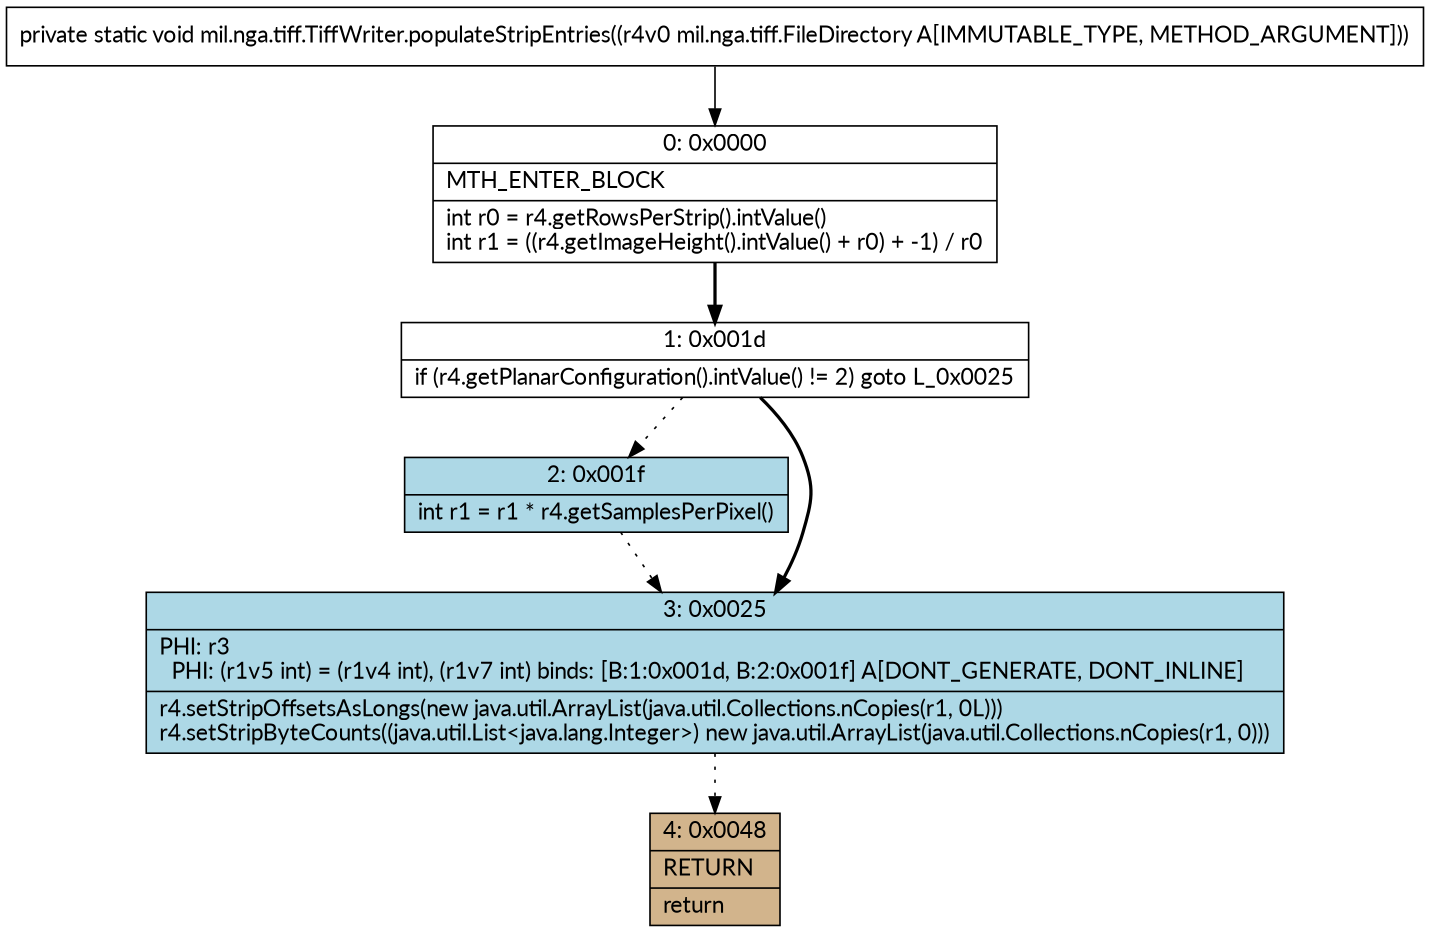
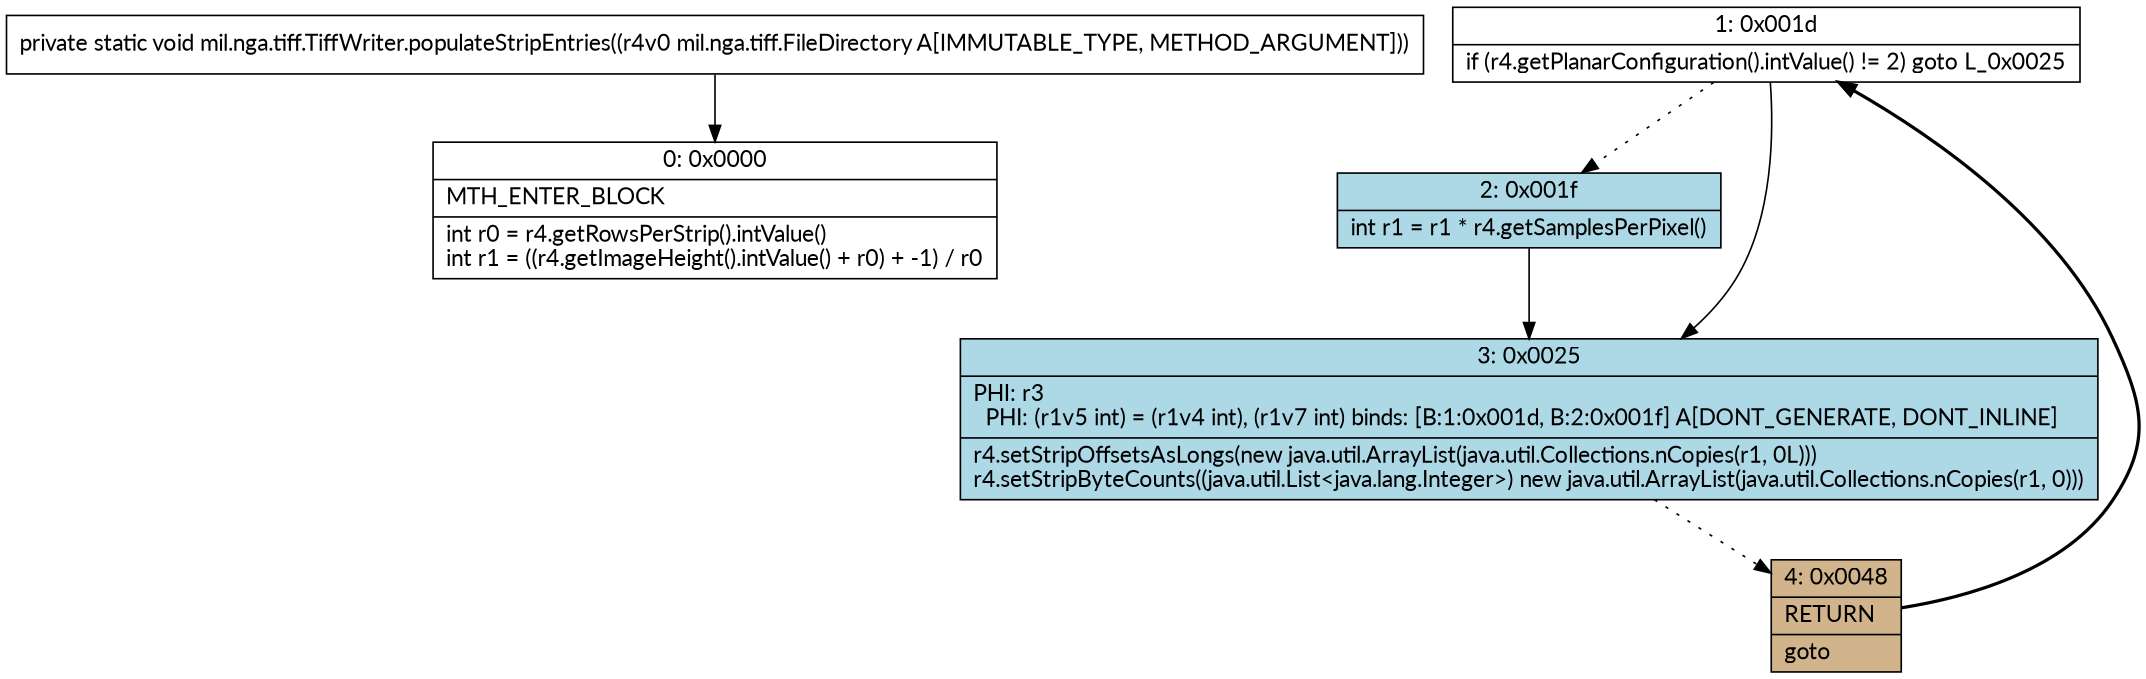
(715, 284) -> (2123, 362)
(810, 483) -> (1761, 215)
(636, 555) -> (1529, 285)
(694, 906) -> (1808, 652)
